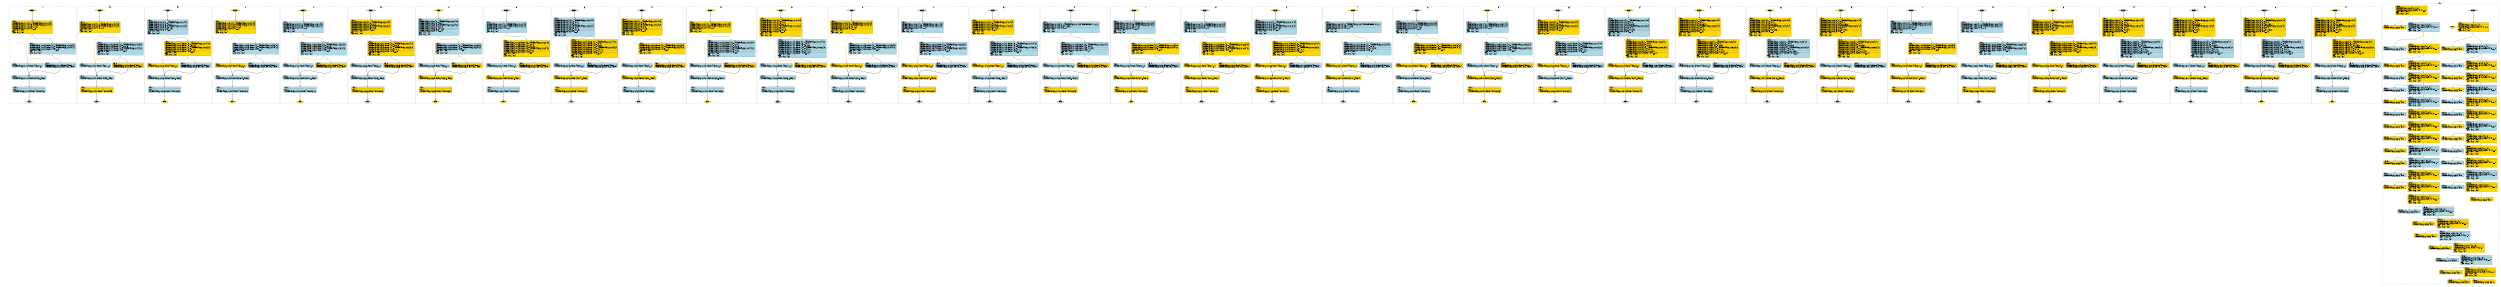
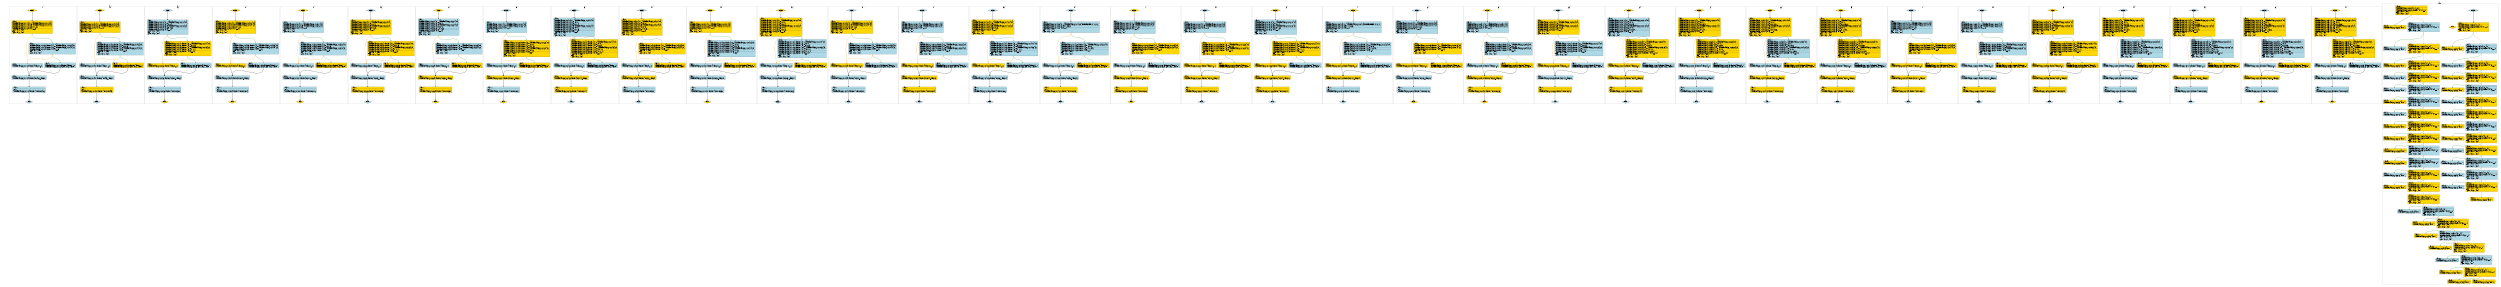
(2481, 163) -> (2481, 163)
